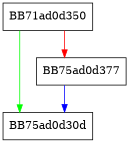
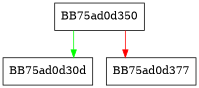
(48, 17) -> (100, 17)
(65, 95) -> none
